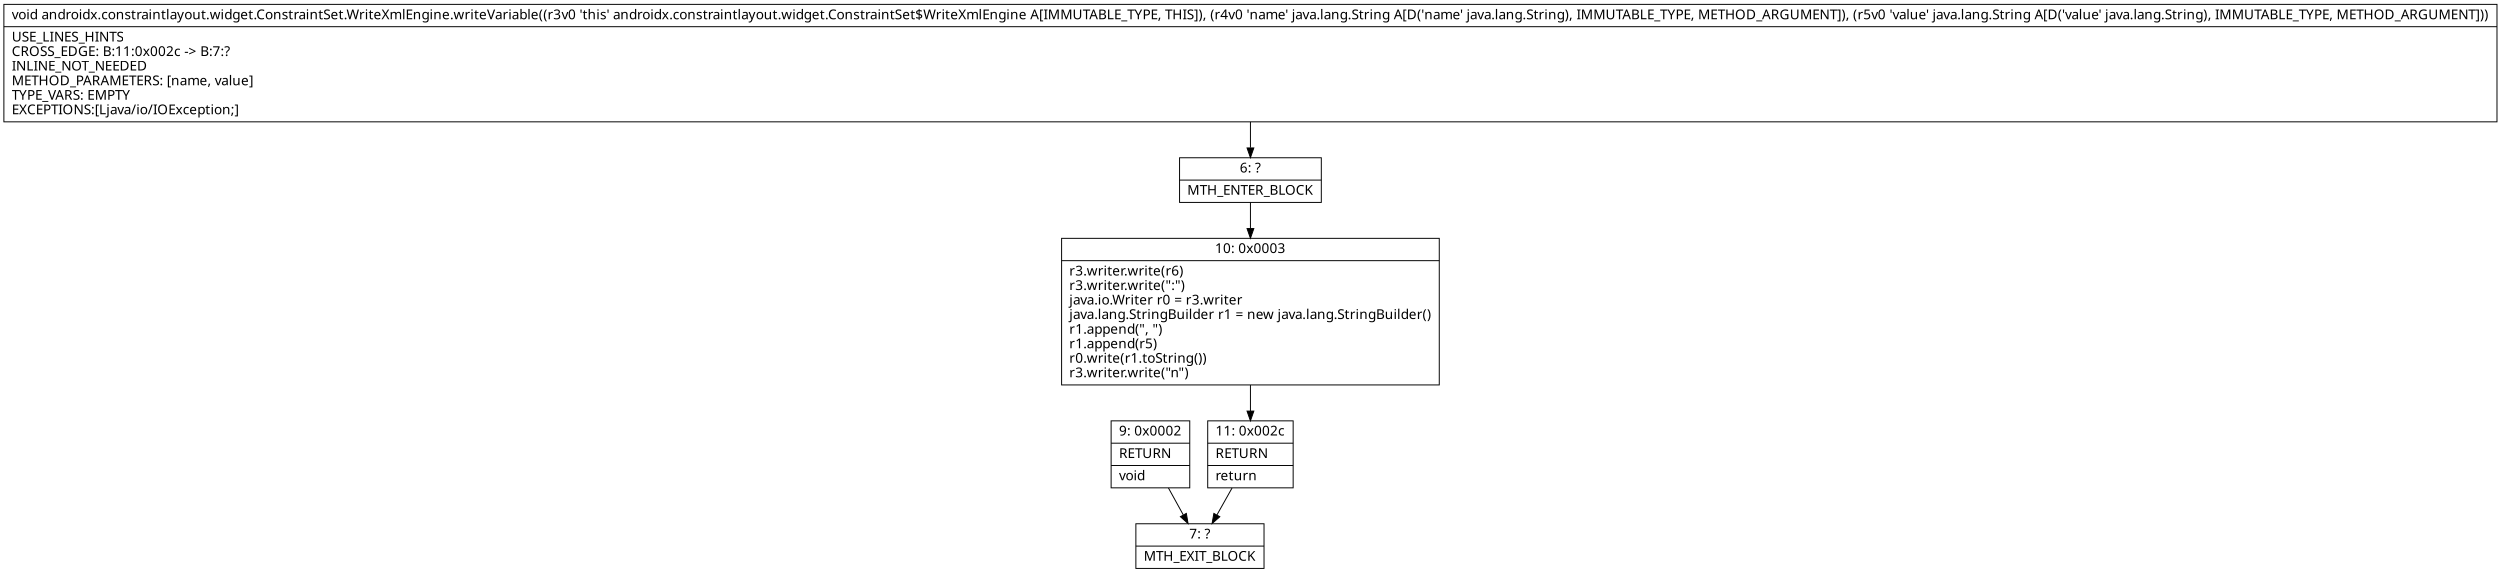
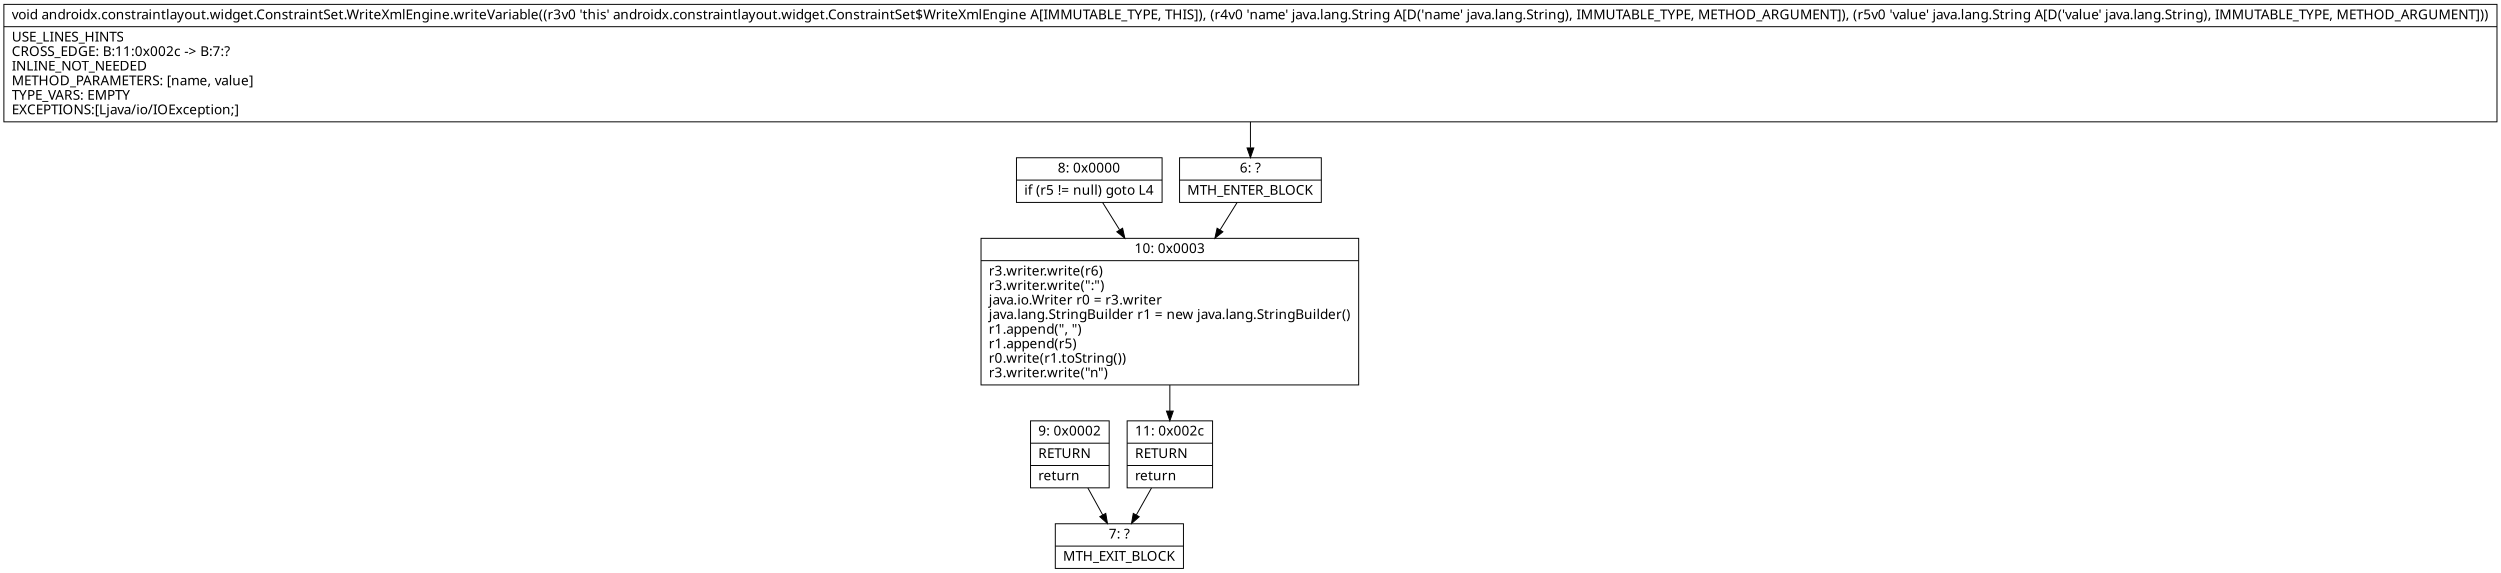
none -> (1089, 180)
(1132, 476) -> (1059, 476)
